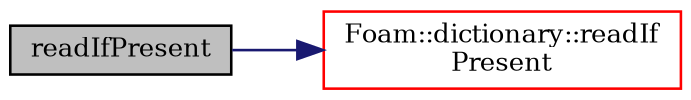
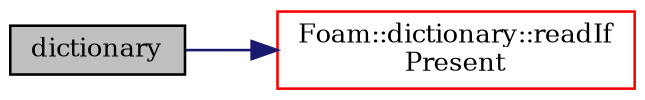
(121, 50) -> (98, 50)
